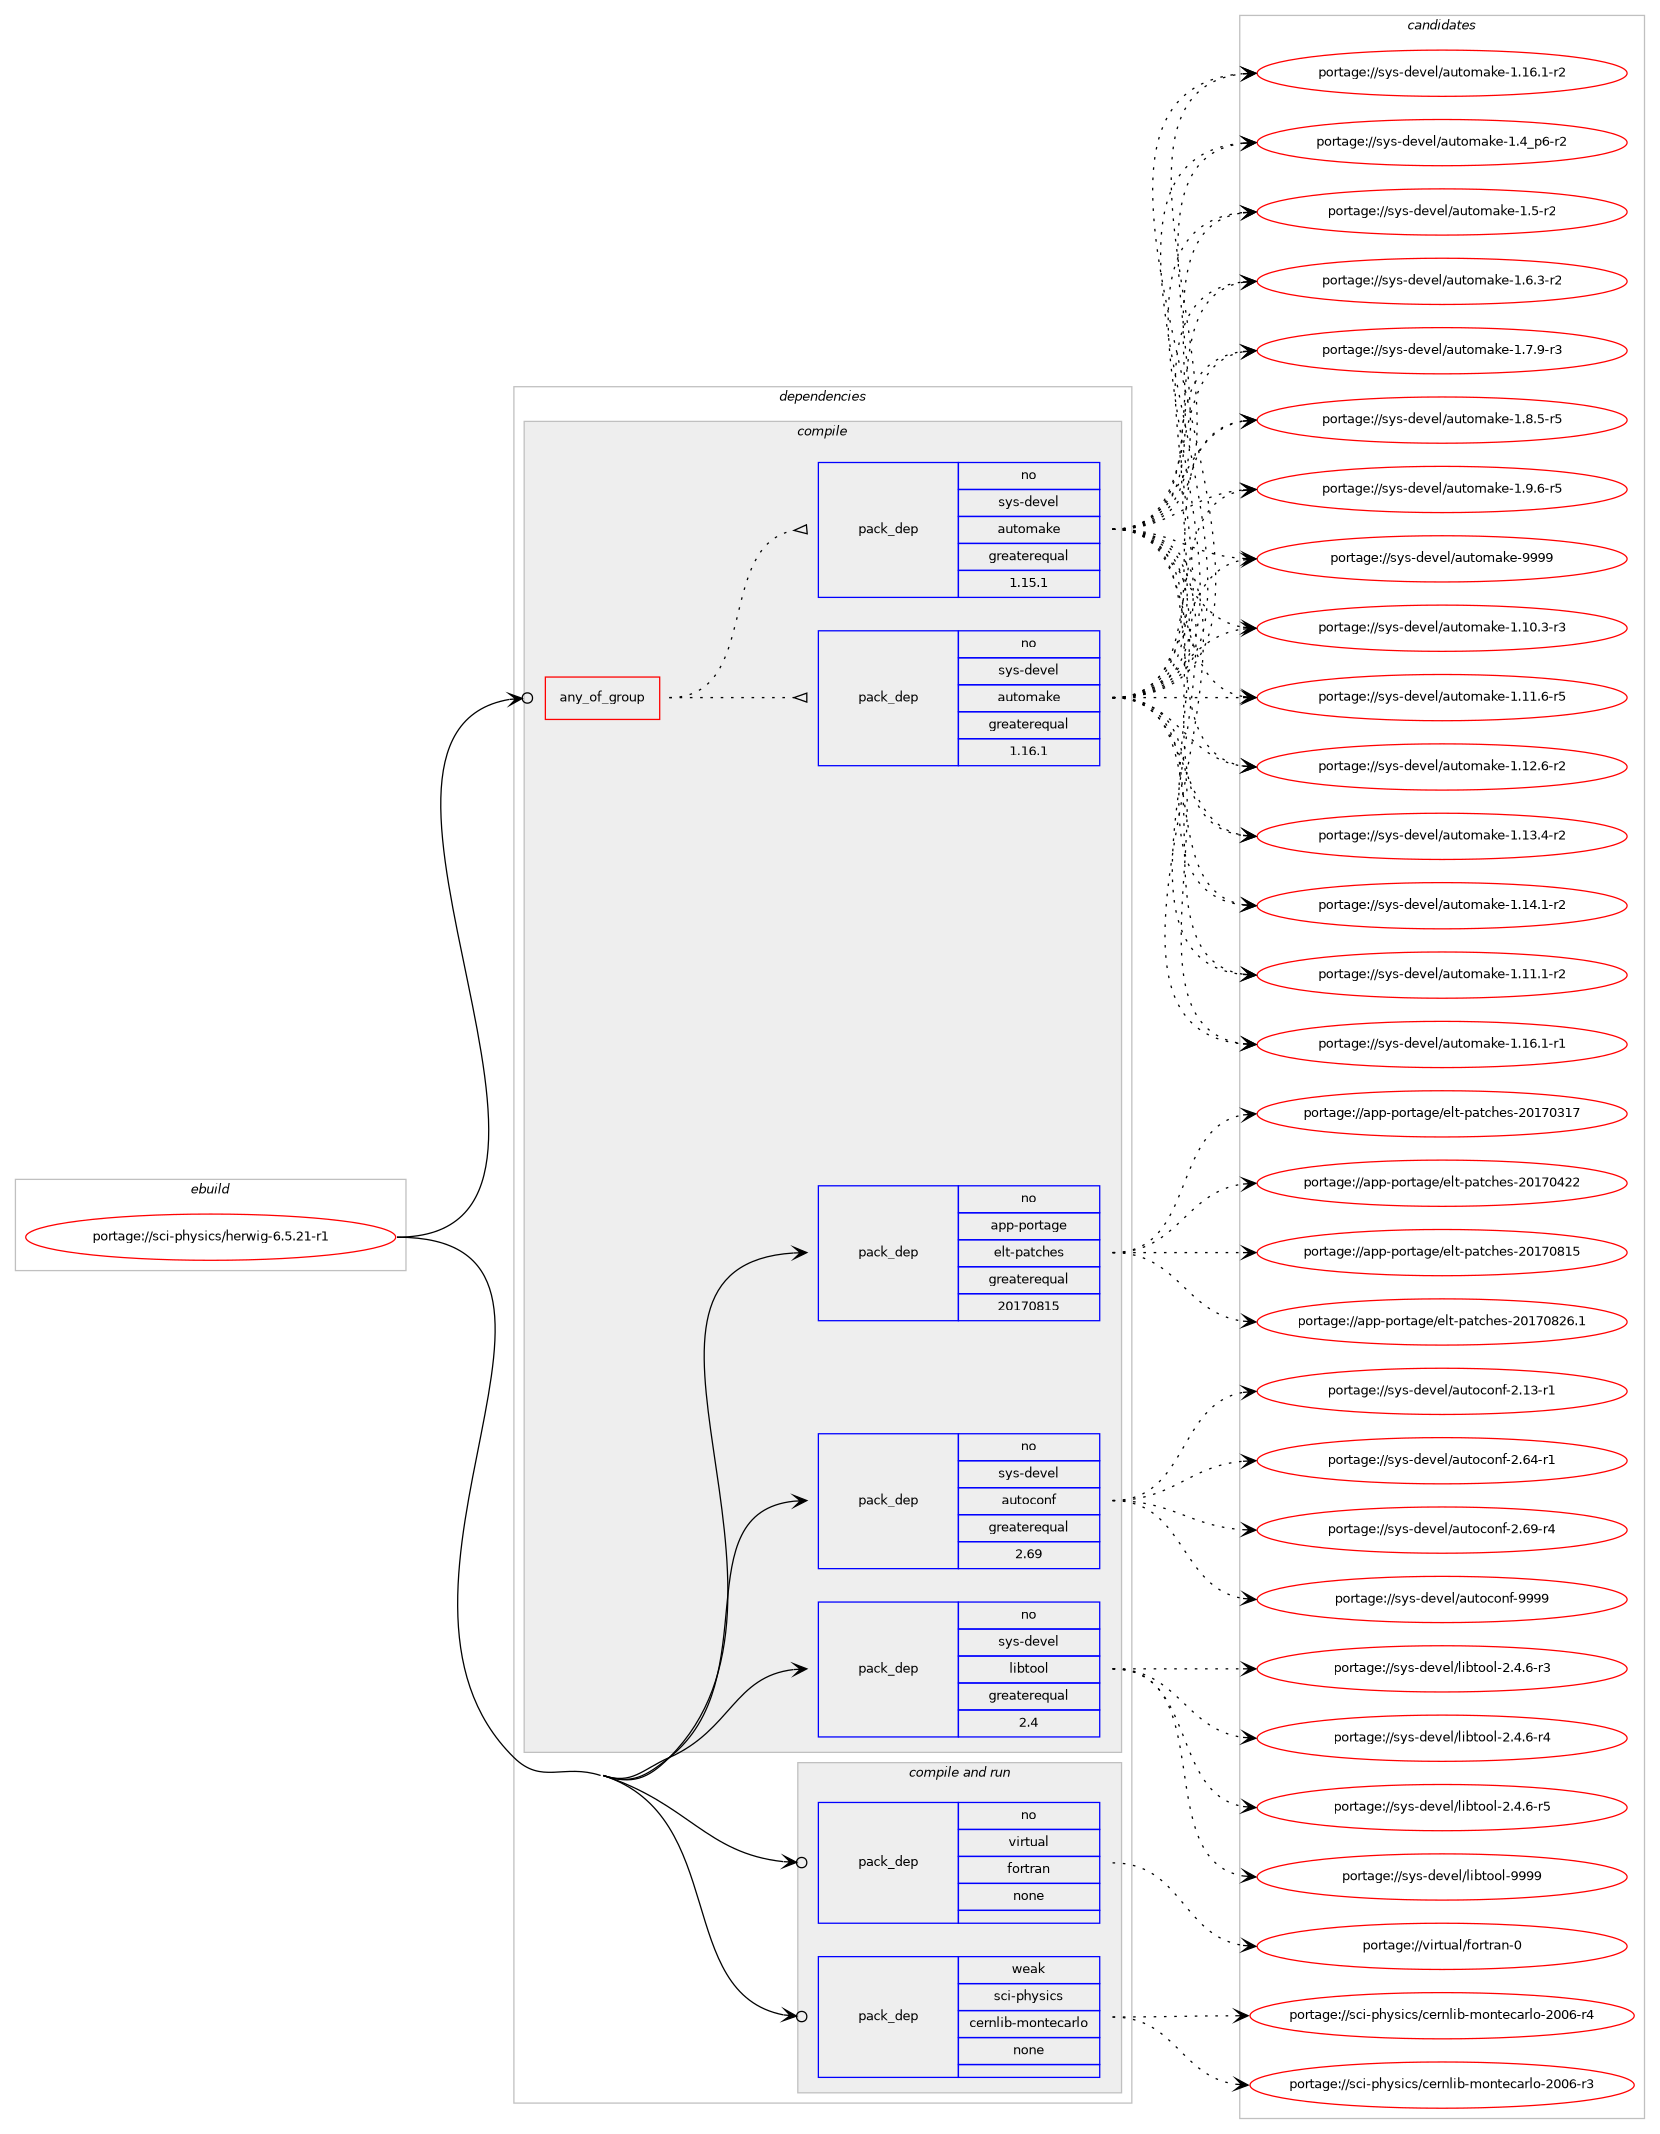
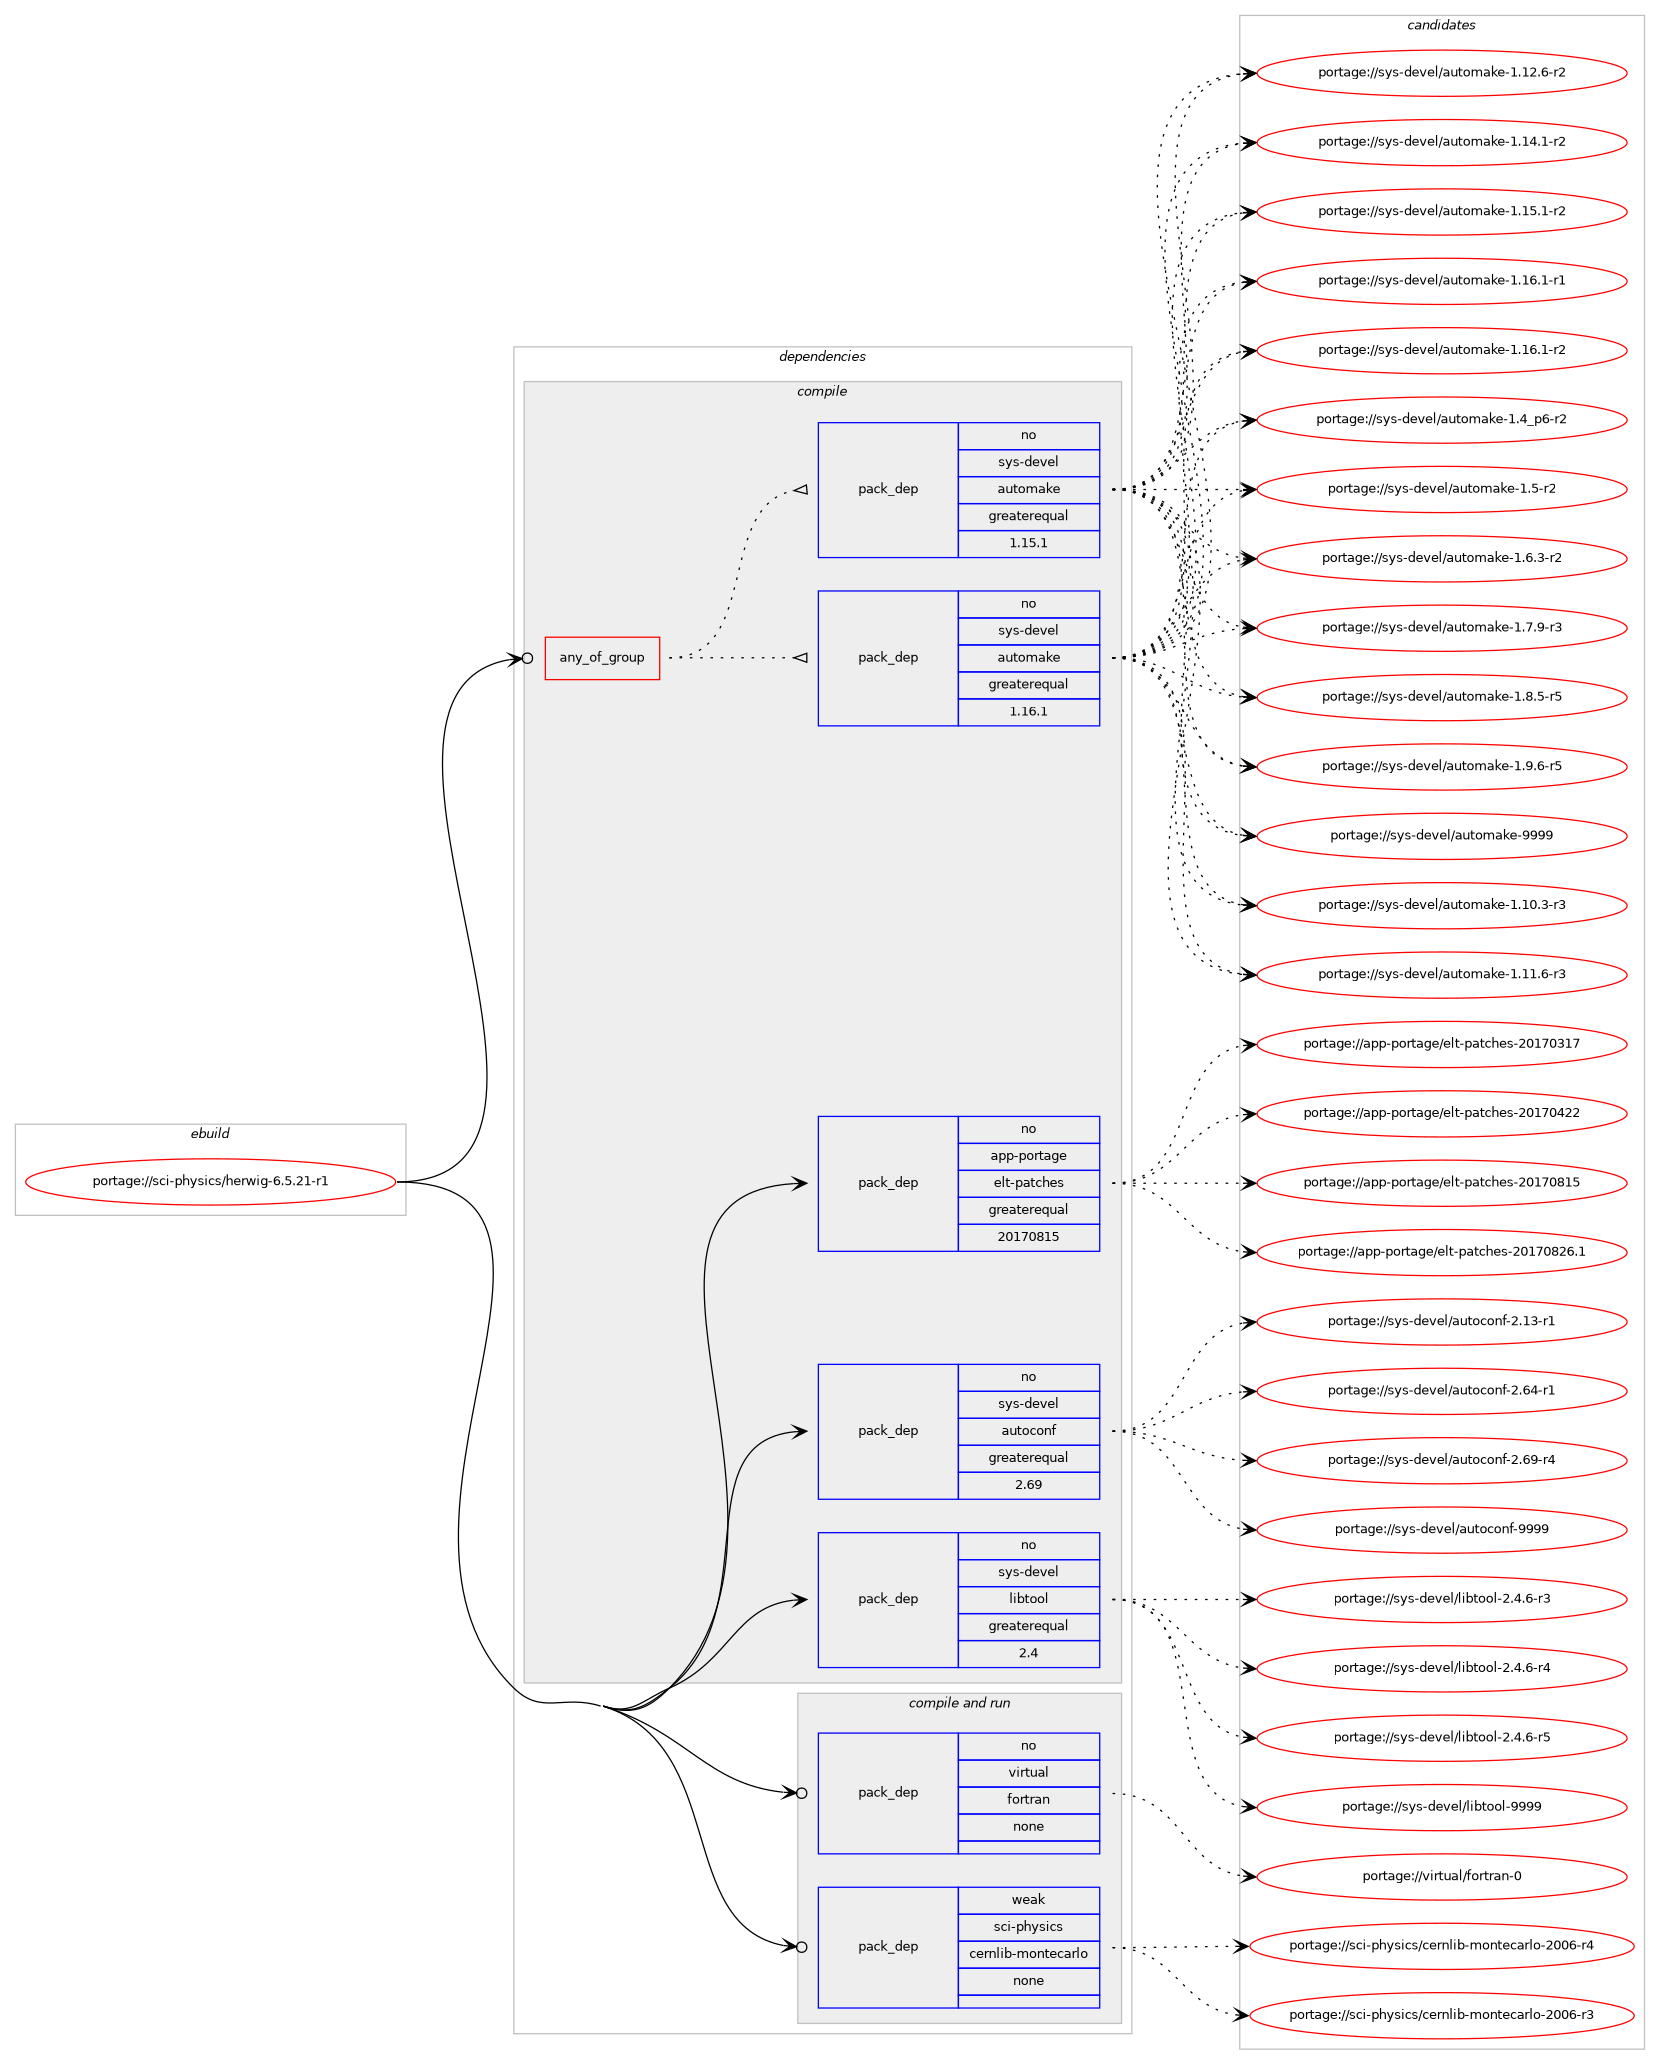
(1442, 698) -> (1442, 975)
(1442, 836) -> none
(1442, 975) -> (1442, 212)
